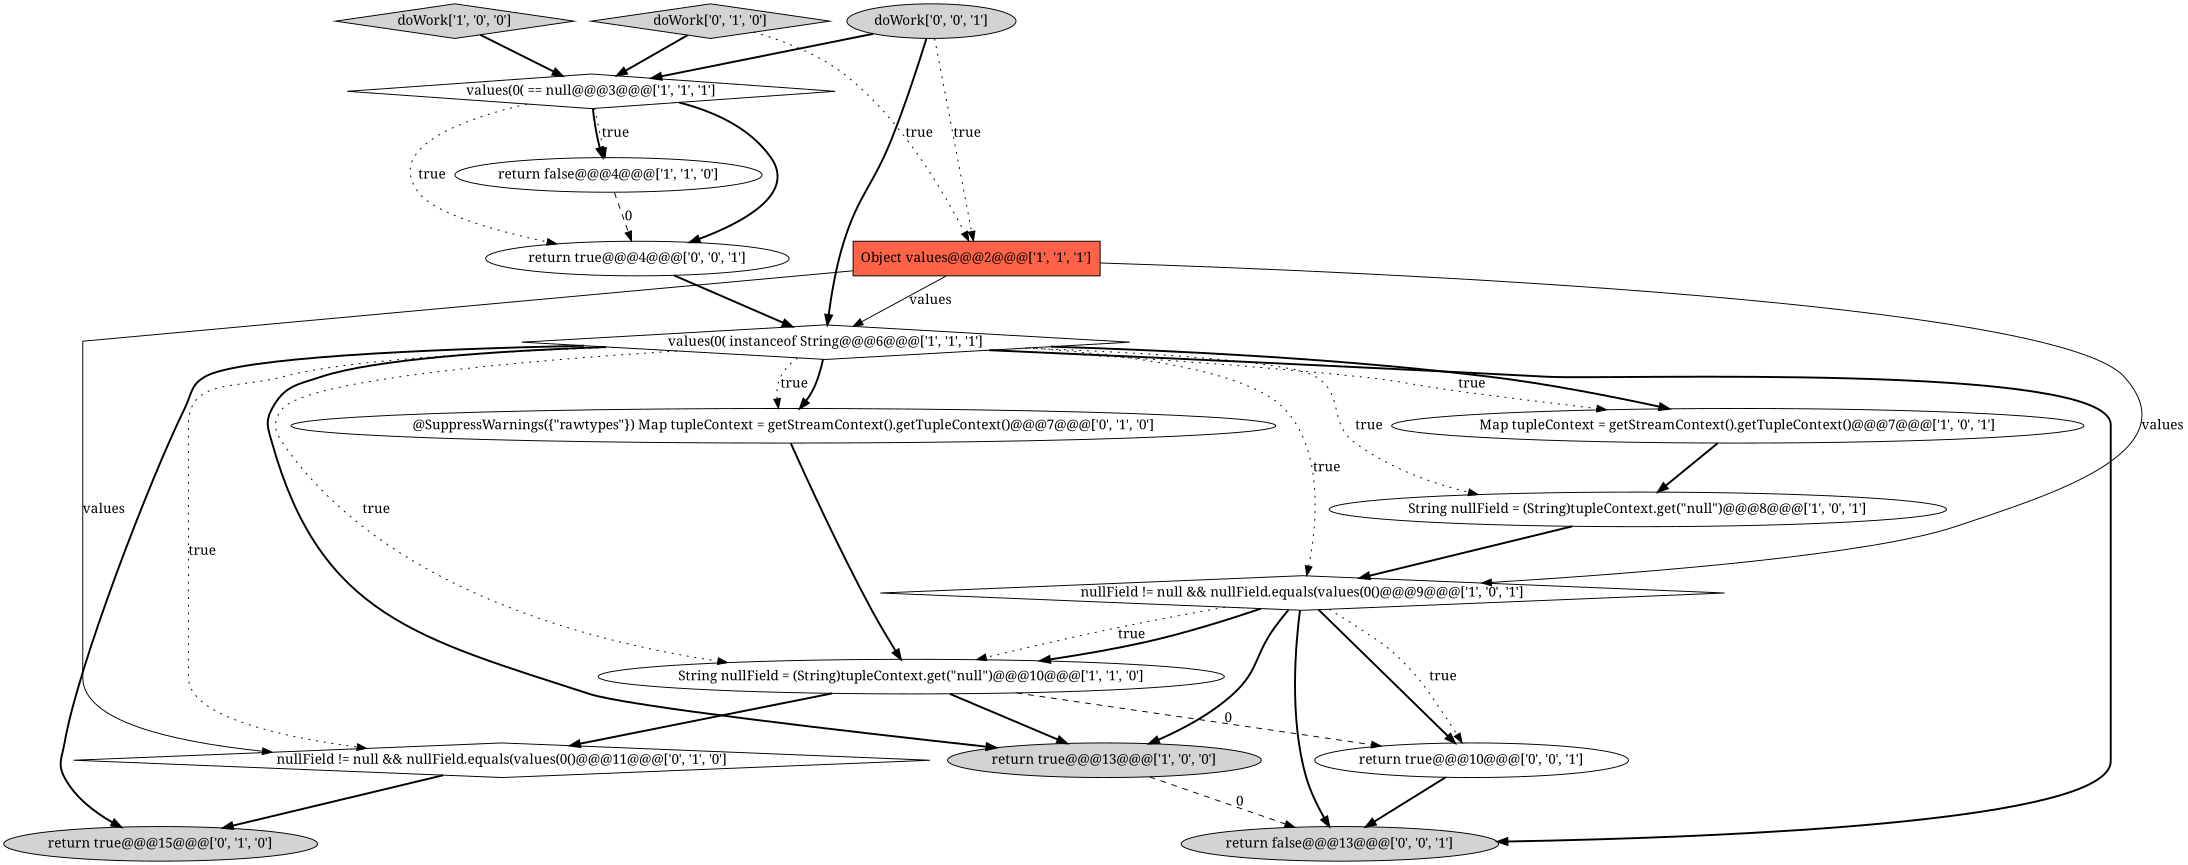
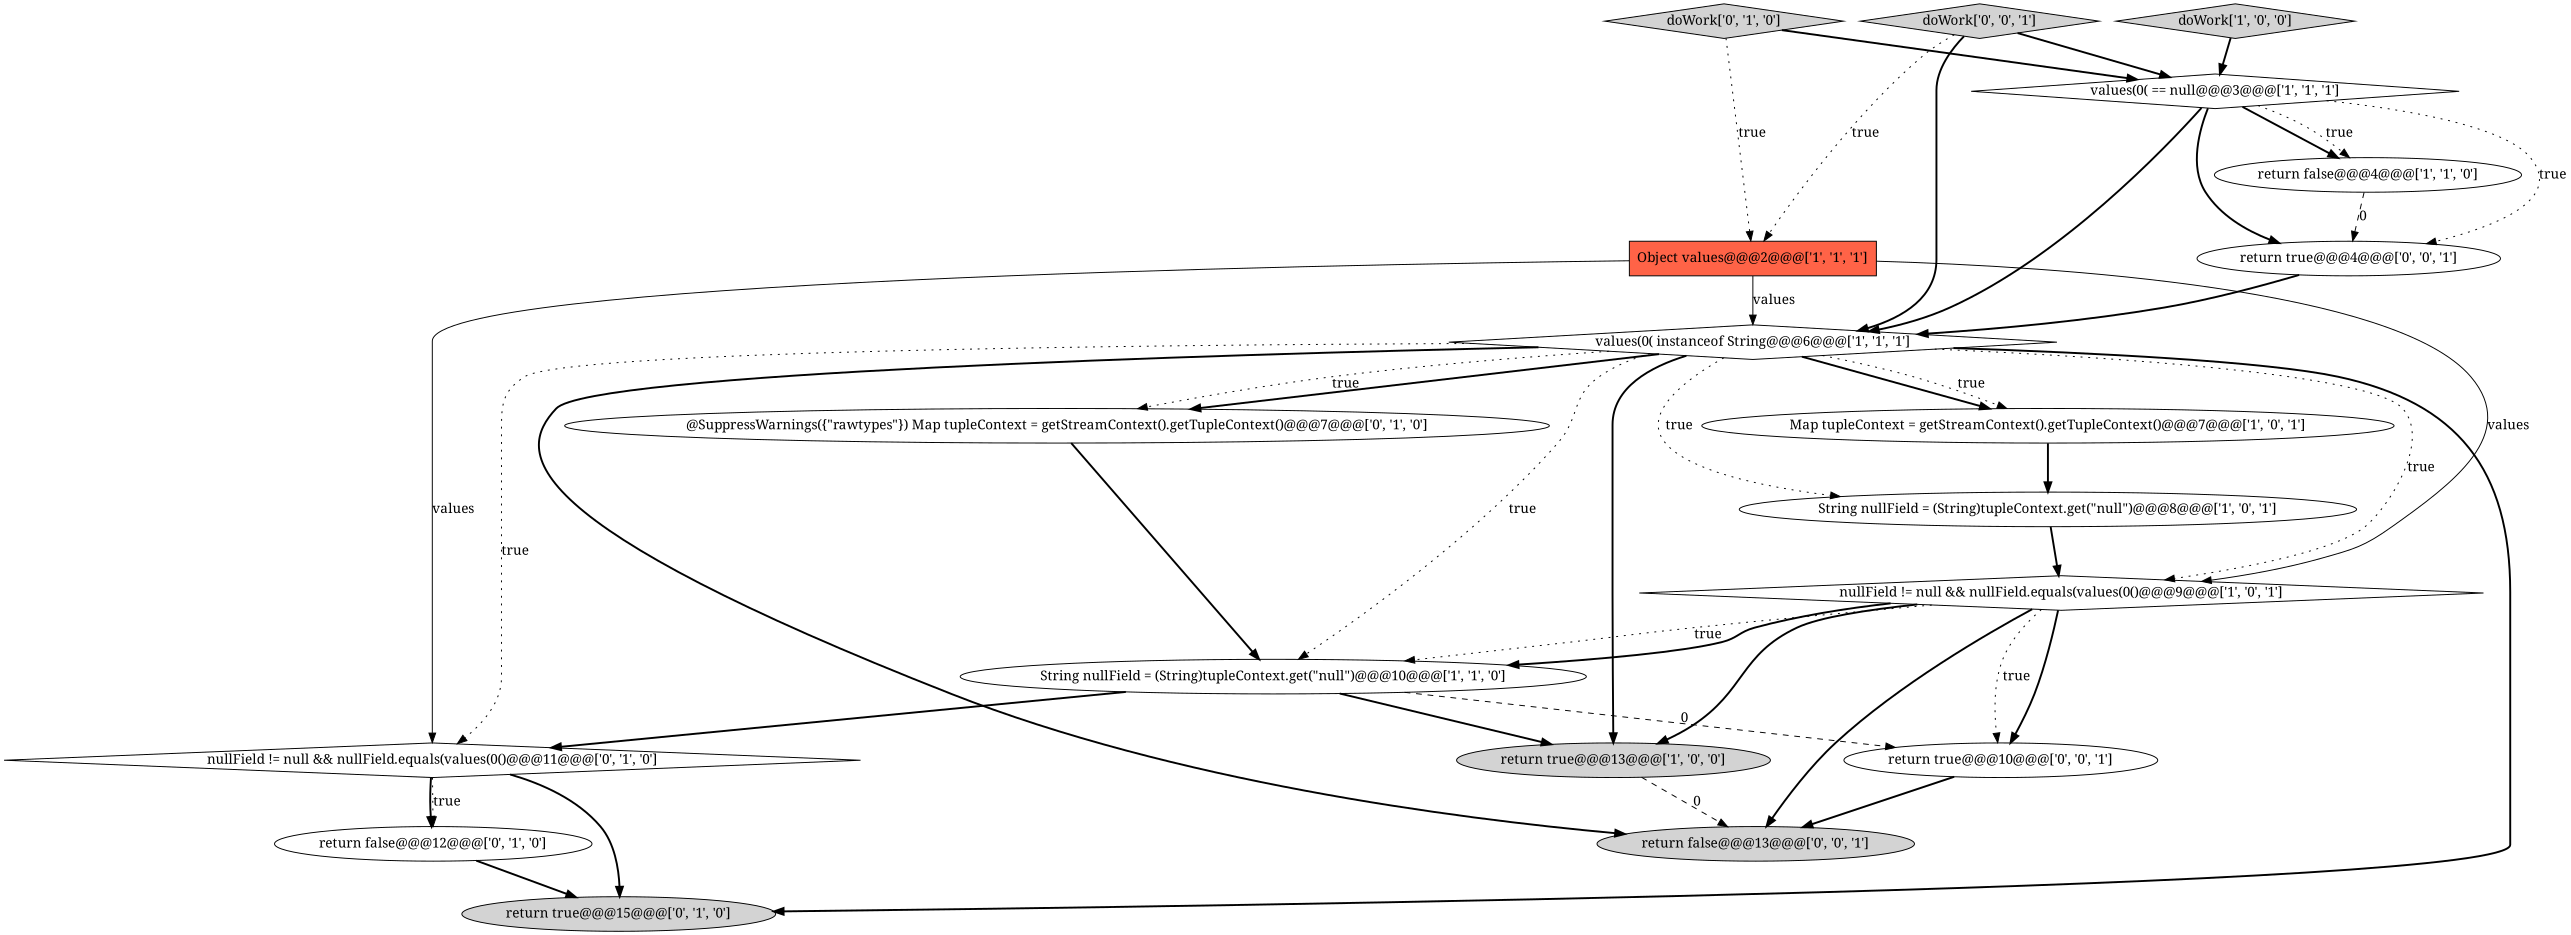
(931, 21) -> (1980, 21)
none -> (2056, 243)
none -> (433, 844)
